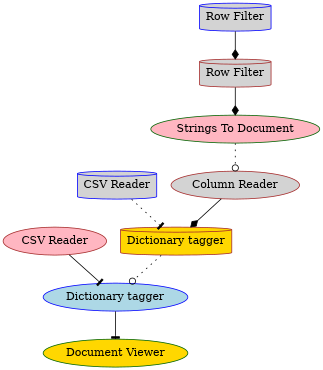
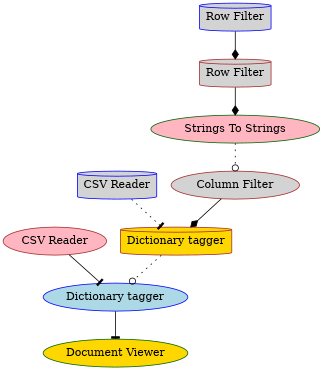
(235, 129) -> (235, 129)
(235, 185) -> (235, 185)
